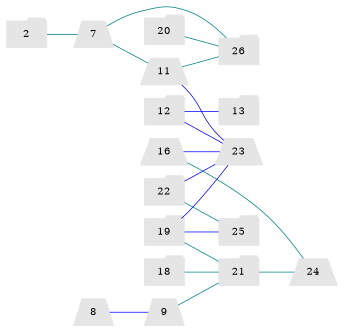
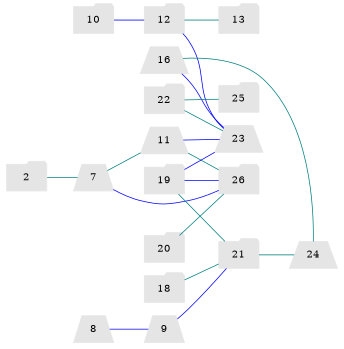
(170, 7) -> (166, 204)
none -> (94, 20)
(196, 112) -> (202, 20)
(197, 174) -> (204, 121)
(202, 232) -> (202, 181)
(198, 294) -> (203, 294)
